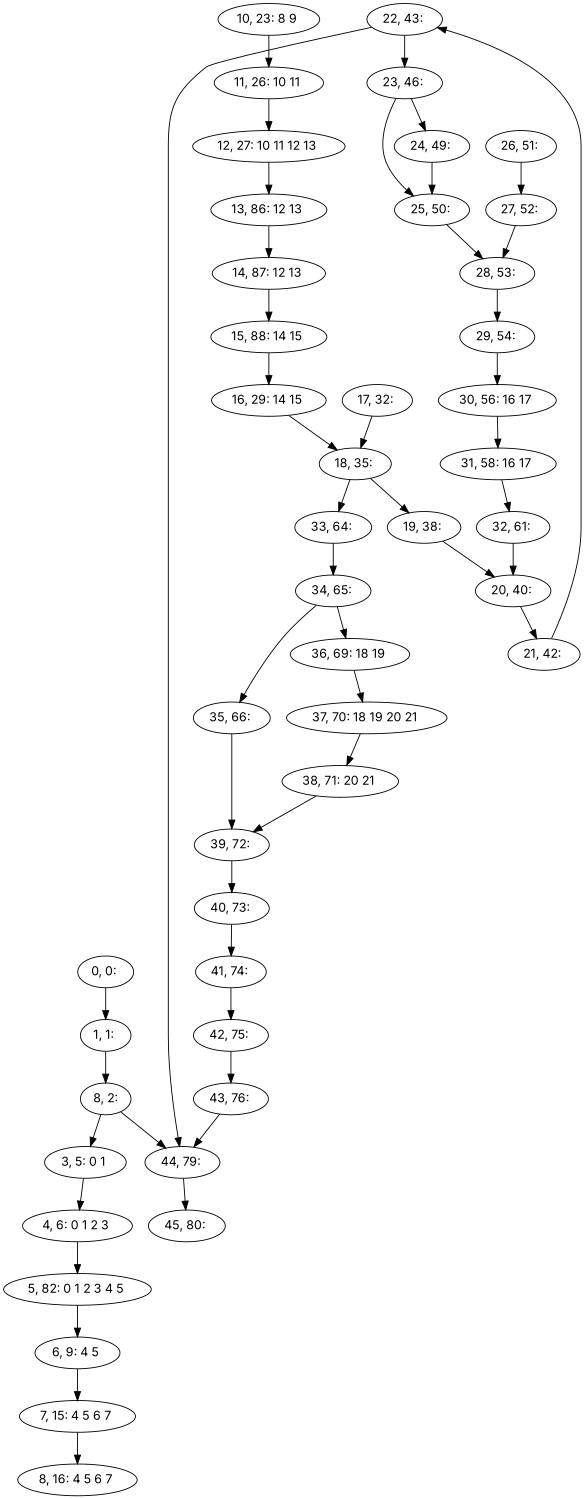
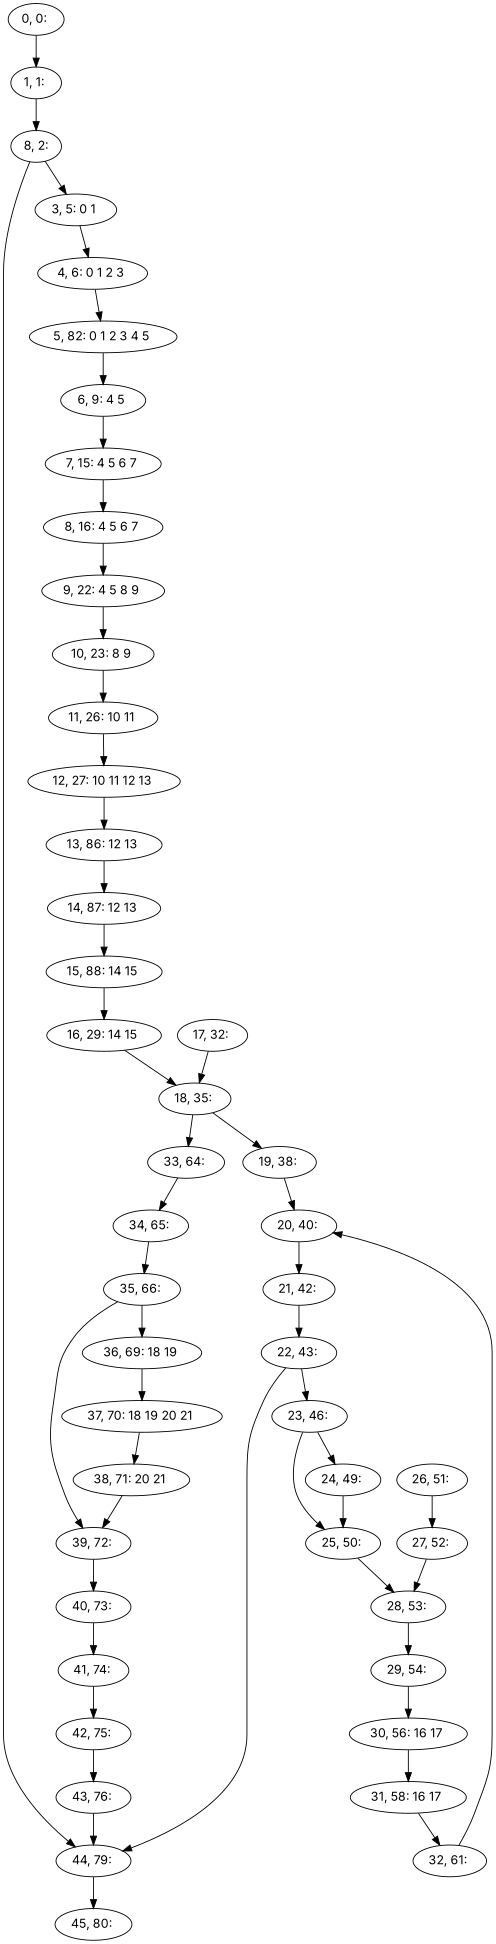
none -> (103, 591)
(340, 618) -> (142, 1317)
